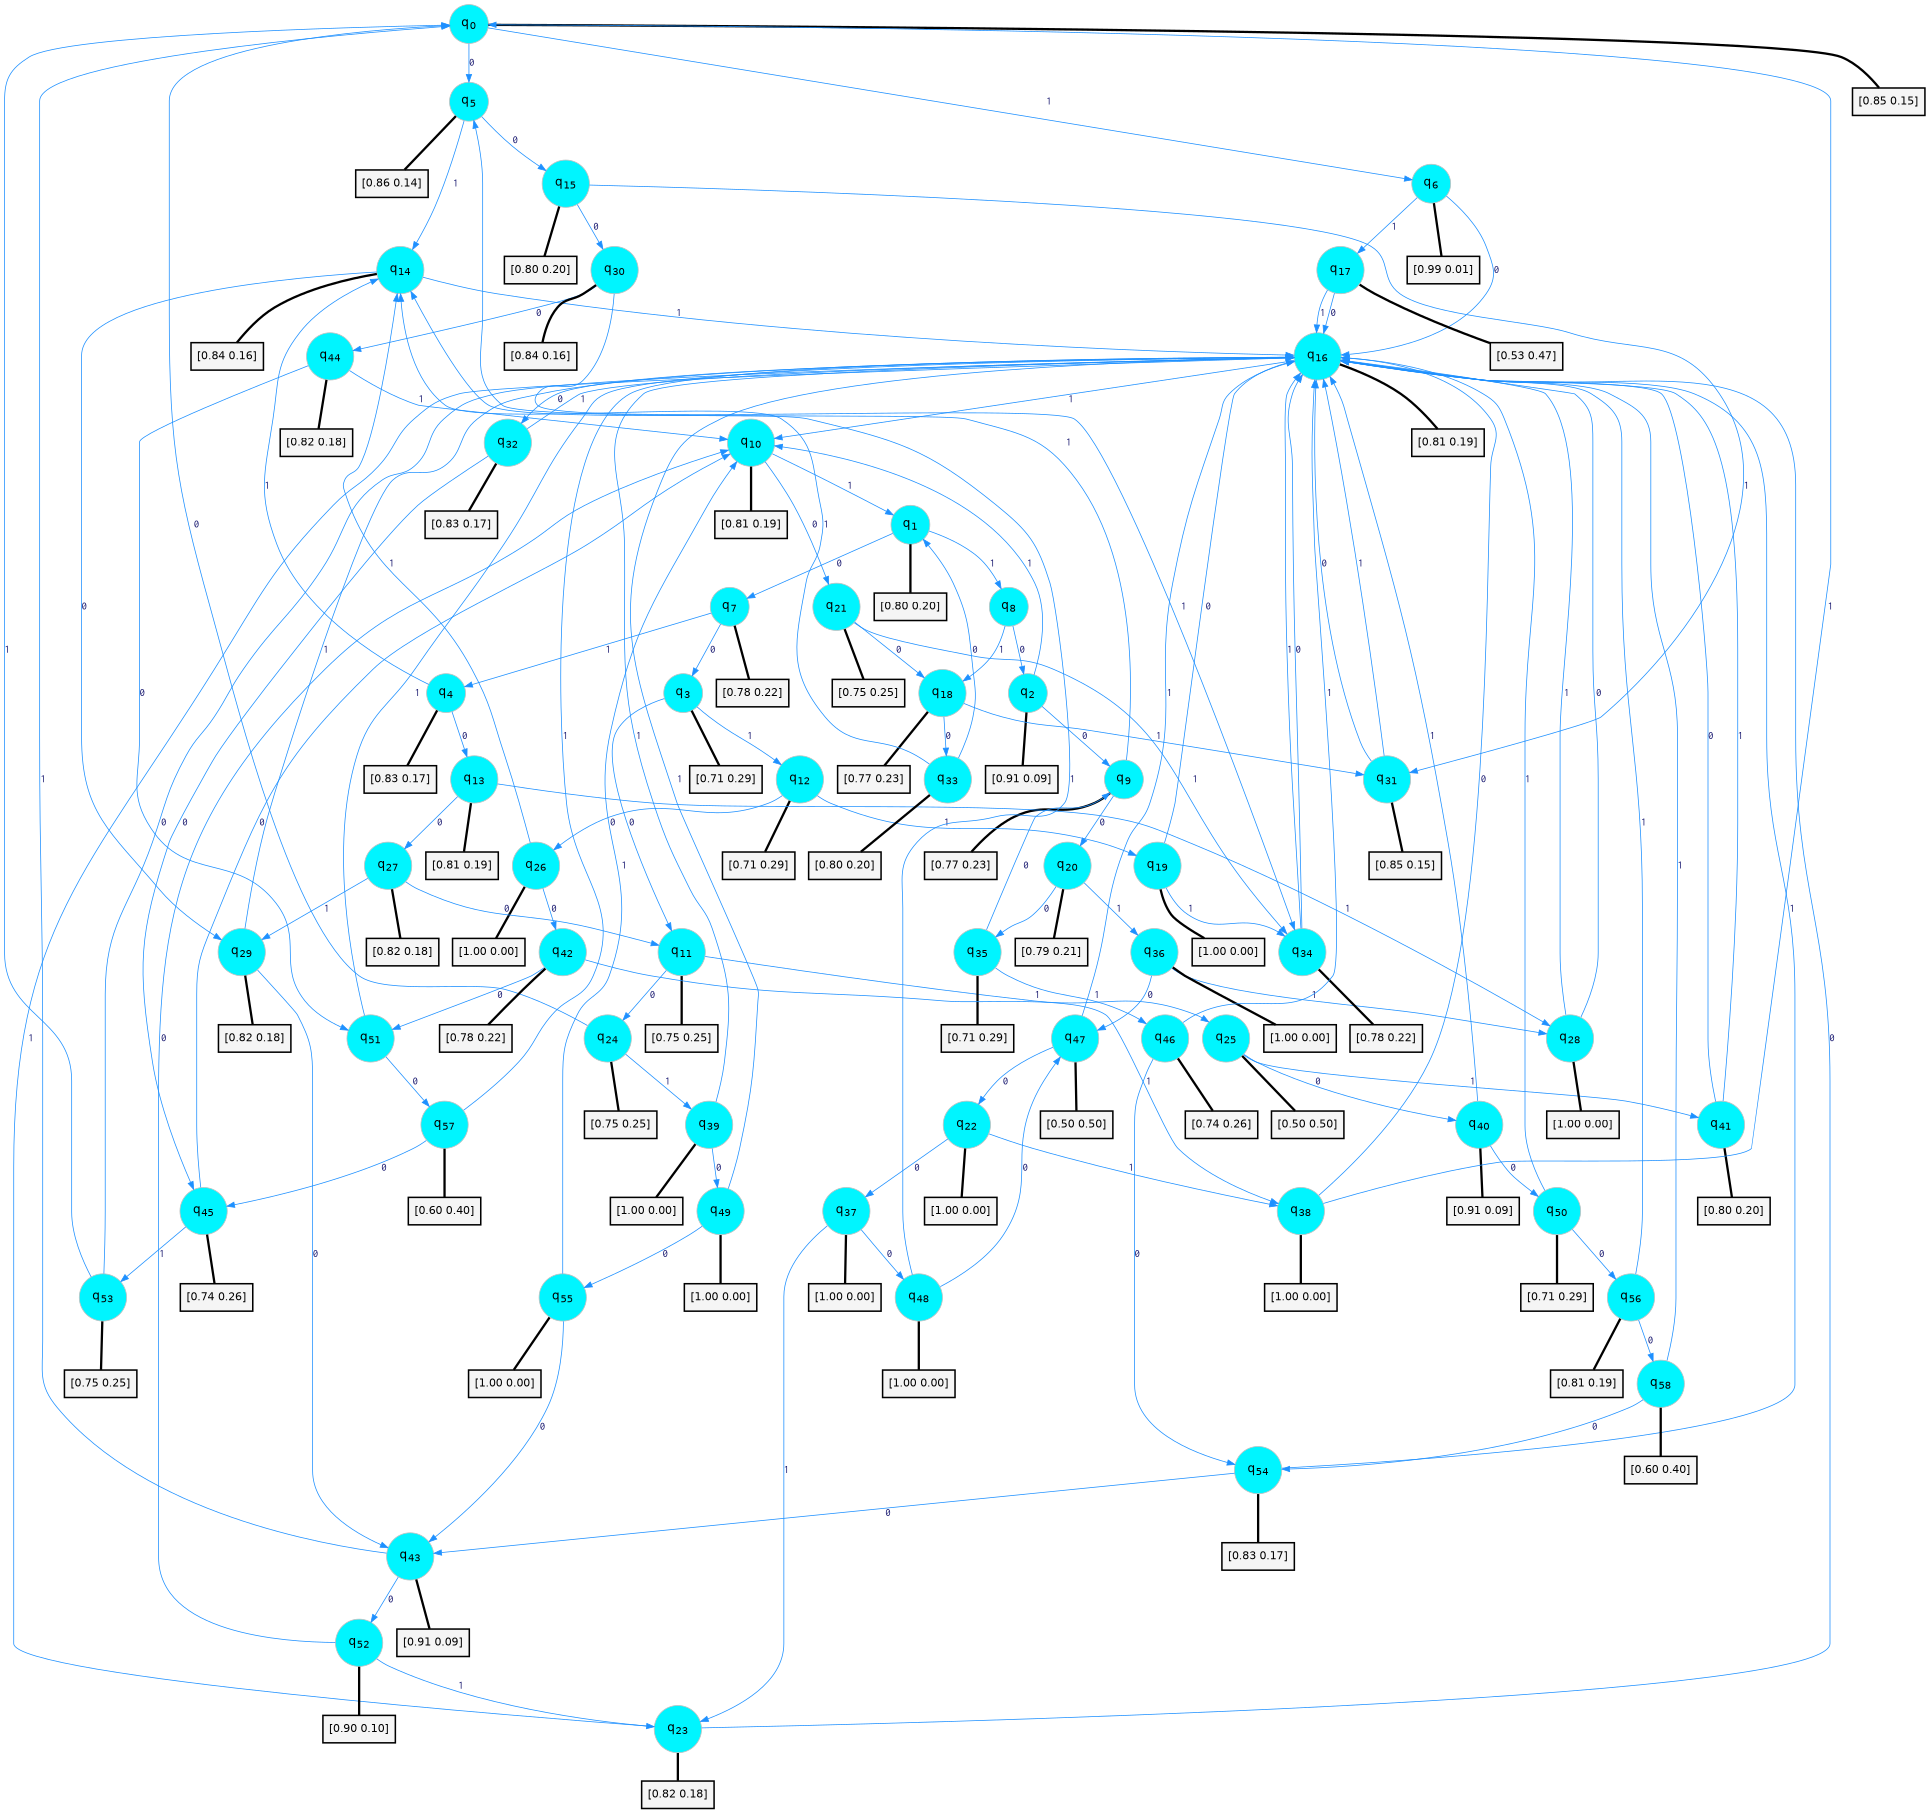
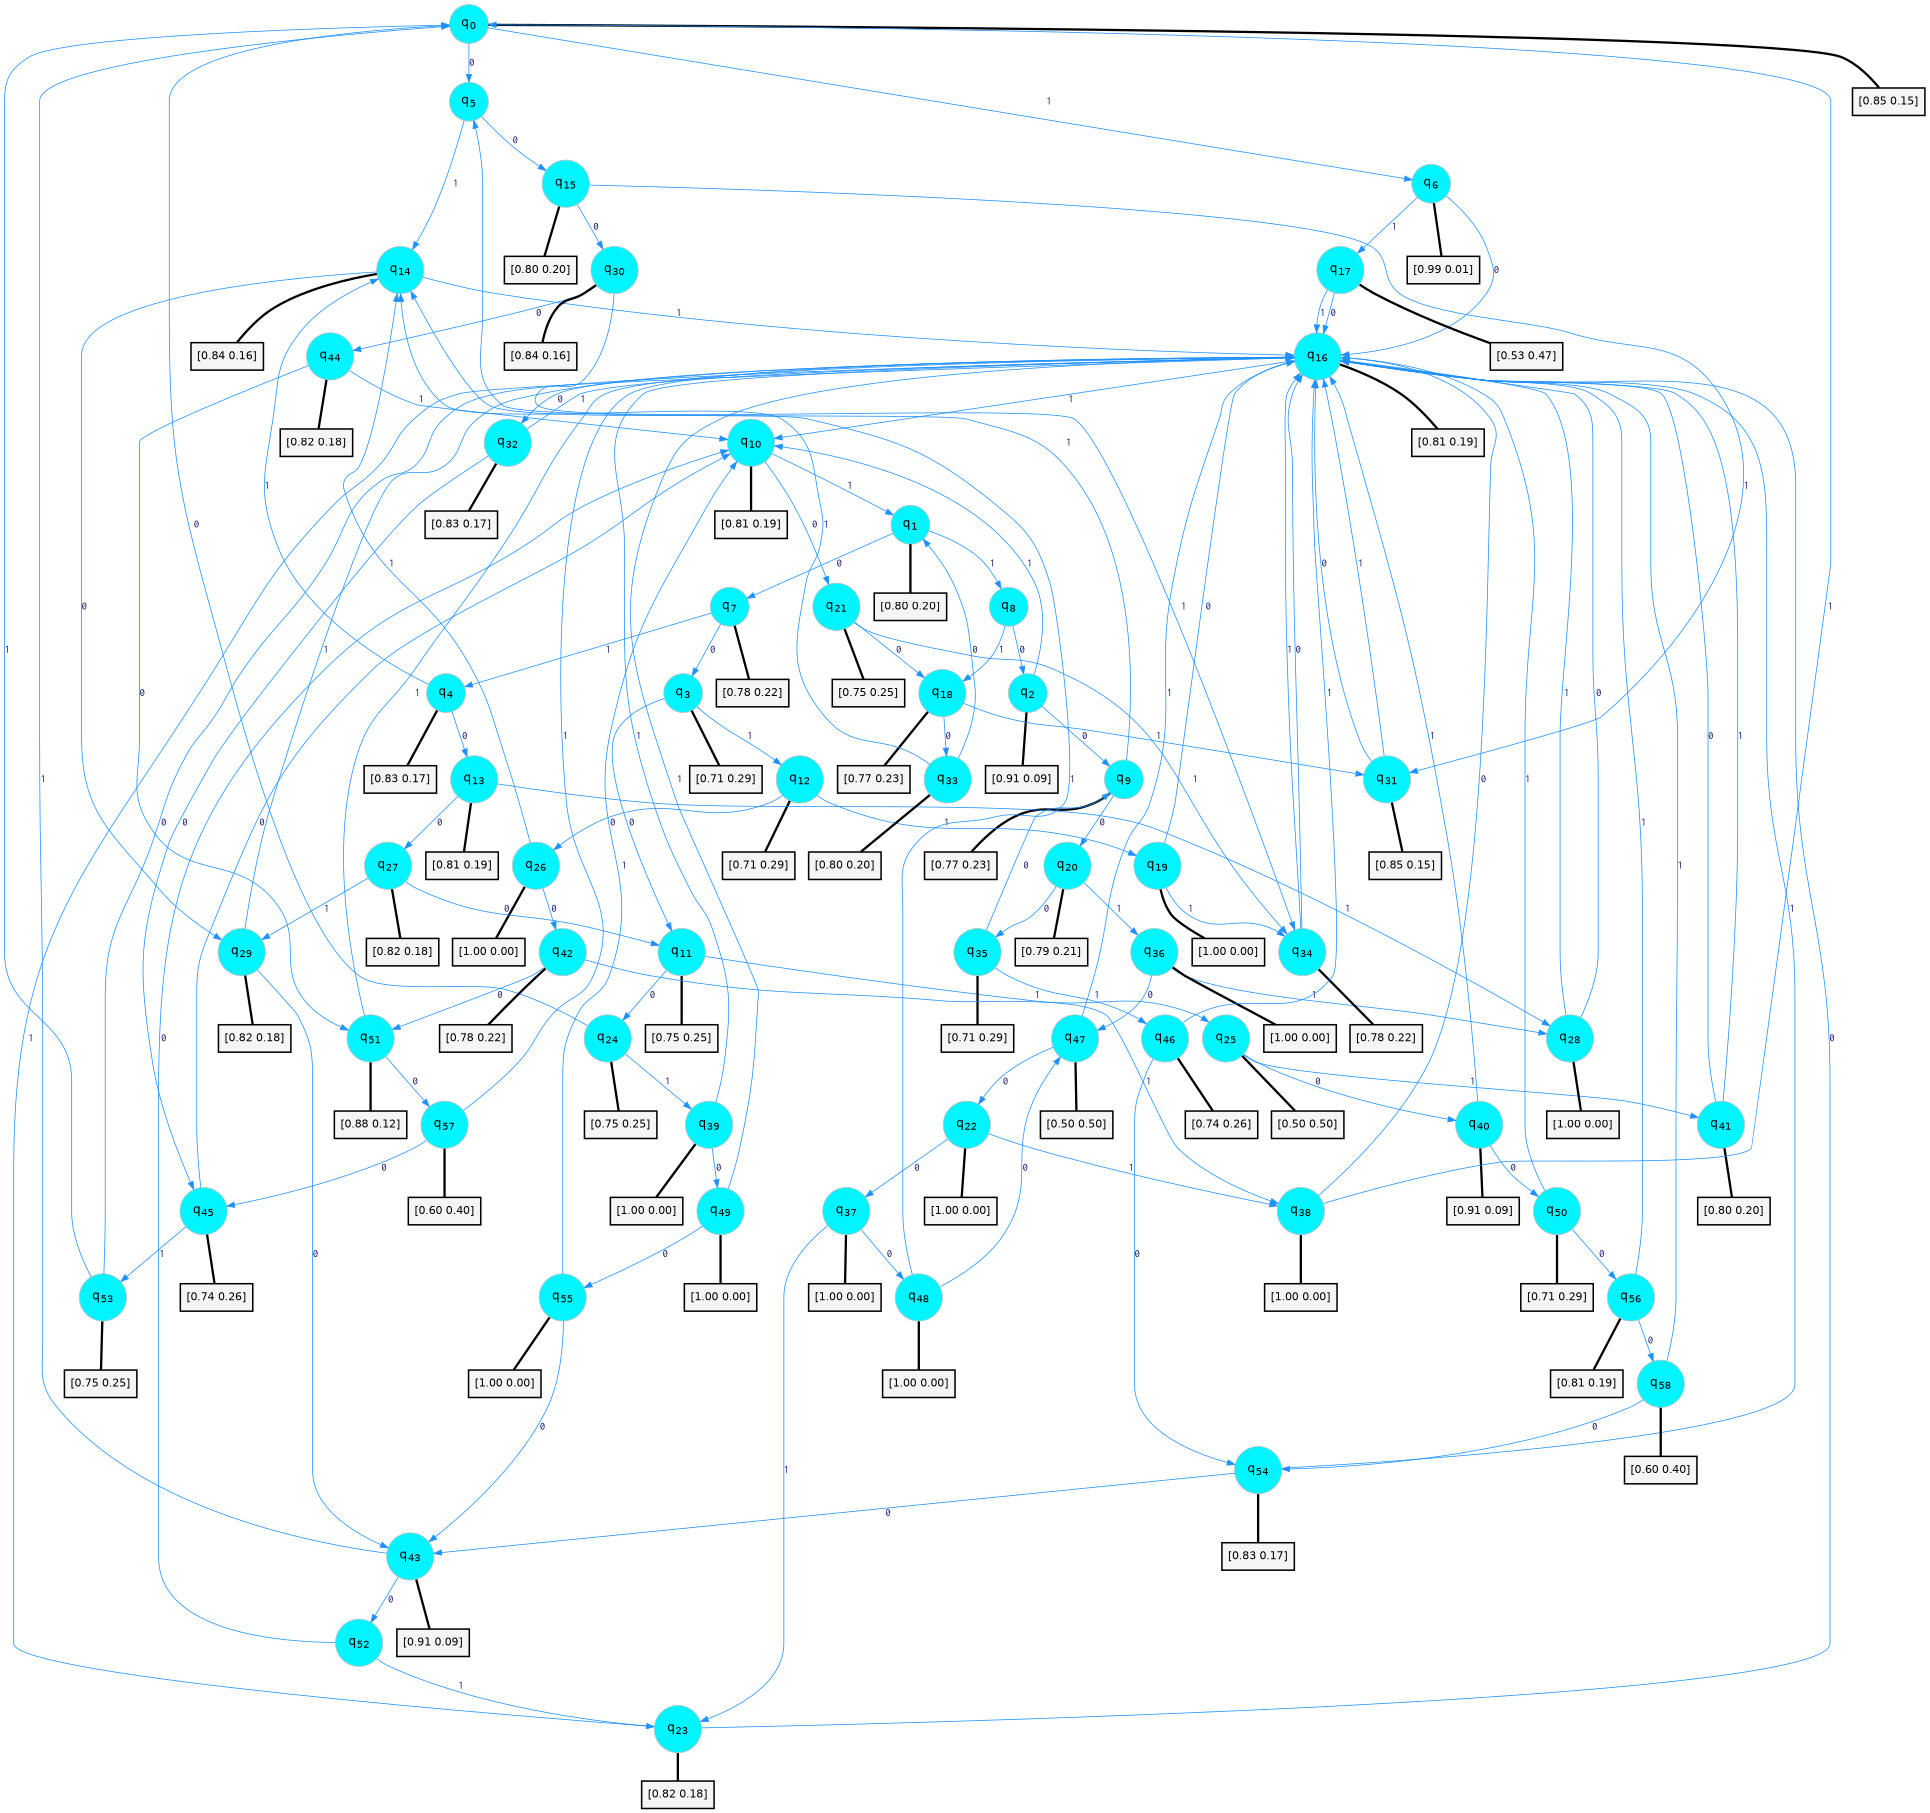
(392, 184) -> none
none -> (371, 1125)
(359, 1729) -> none
